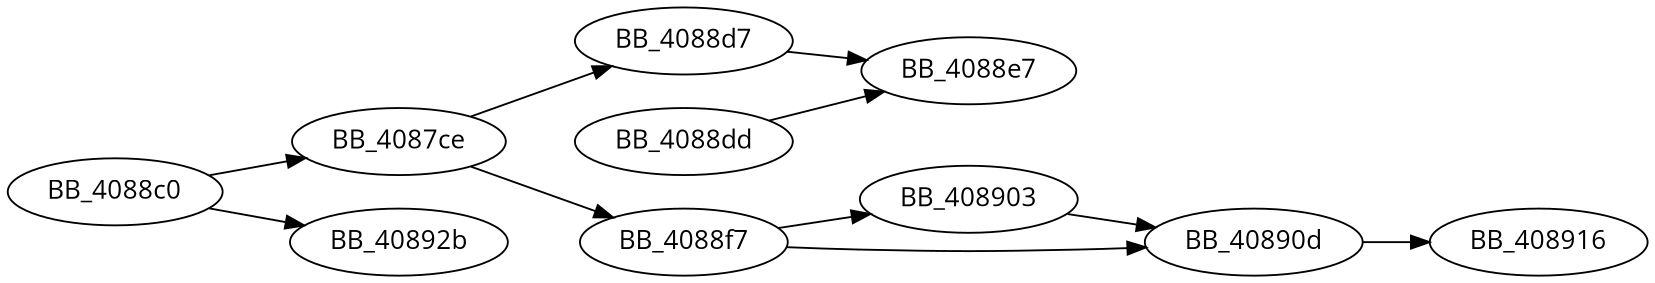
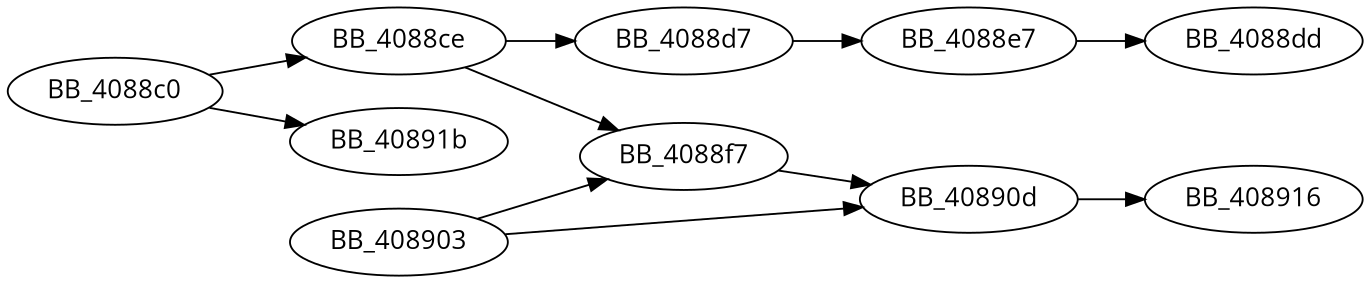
(818, 108) -> (1101, 41)
(399, 142) -> (399, 41)
(815, 222) -> (533, 202)
(399, 242) -> (399, 142)
